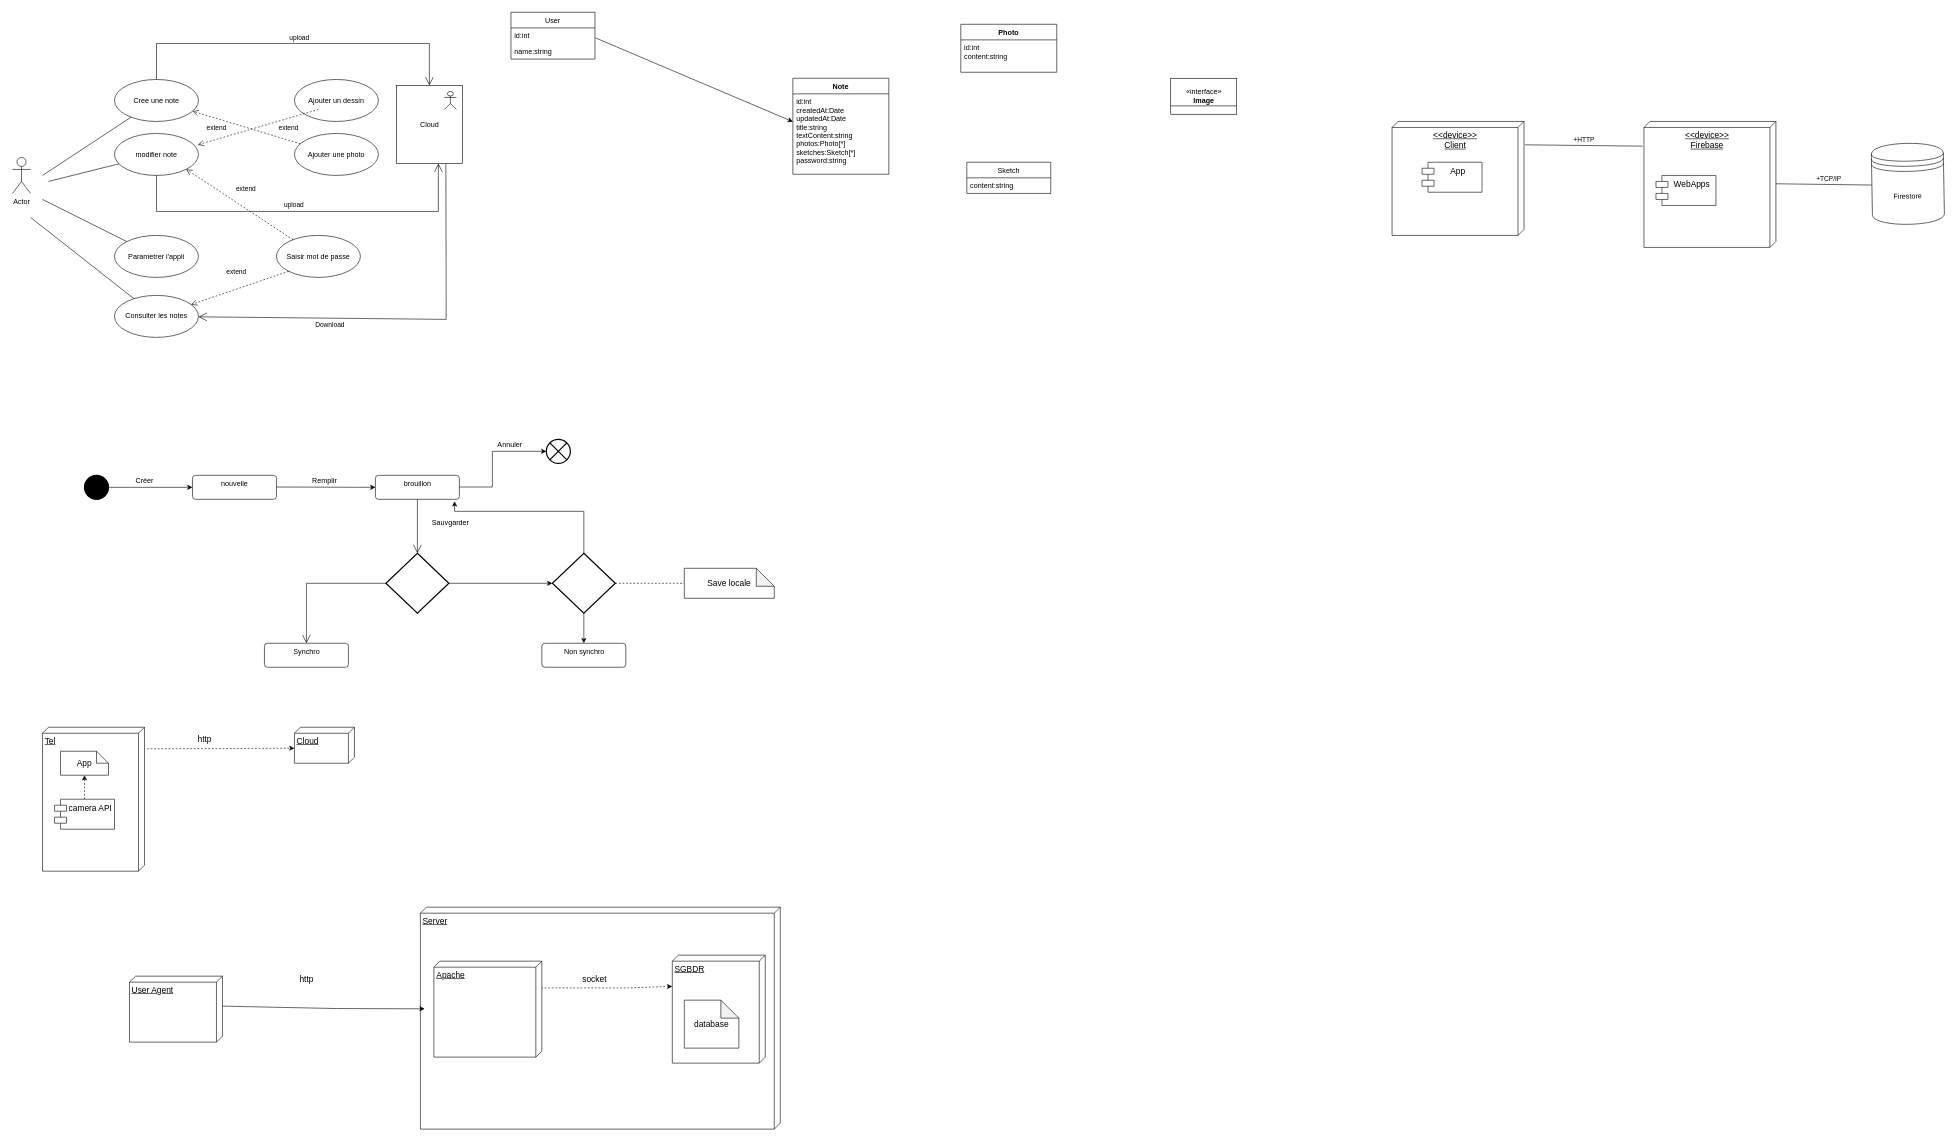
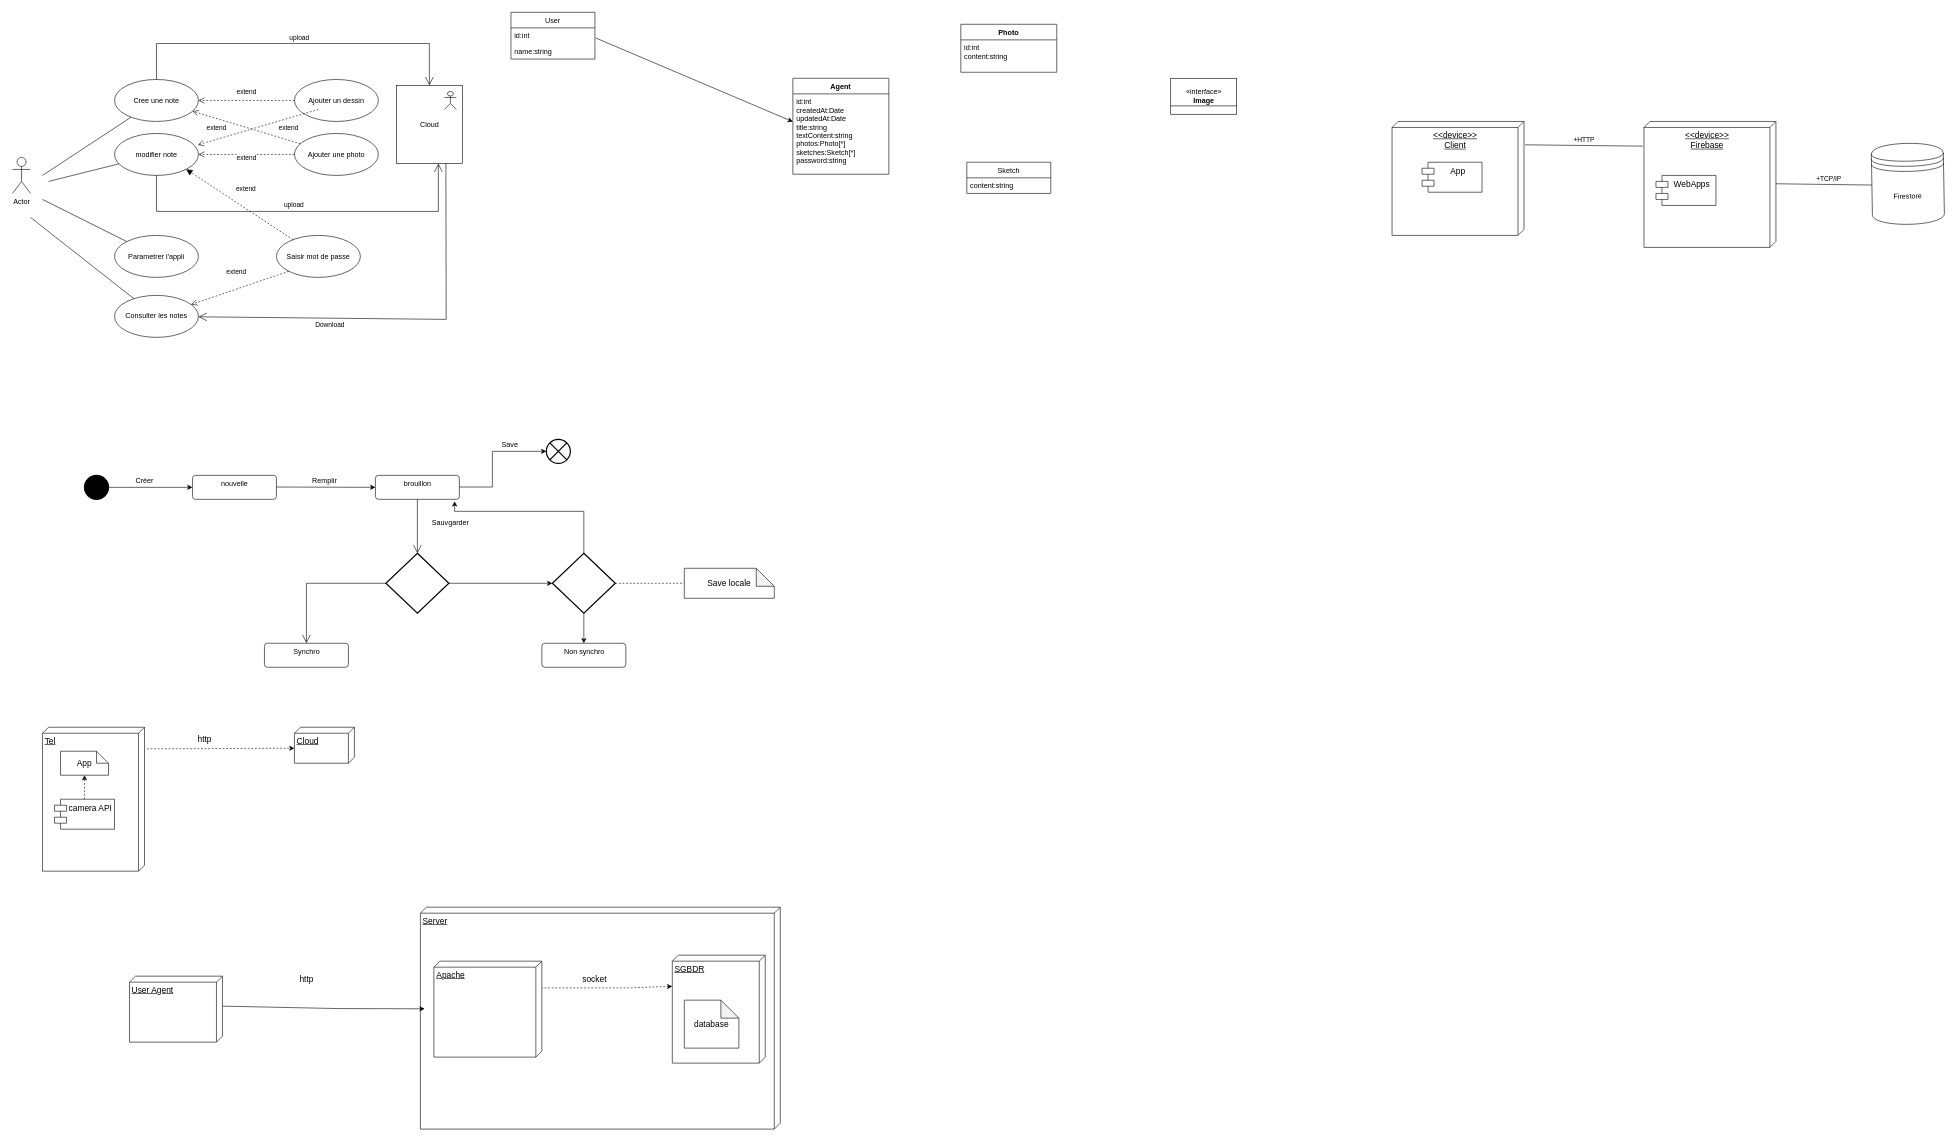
(841, 86) -> (841, 86)
none -> (247, 101)
none -> (247, 155)
(190, 172) -> (192, 173)
(510, 446) -> (510, 446)
